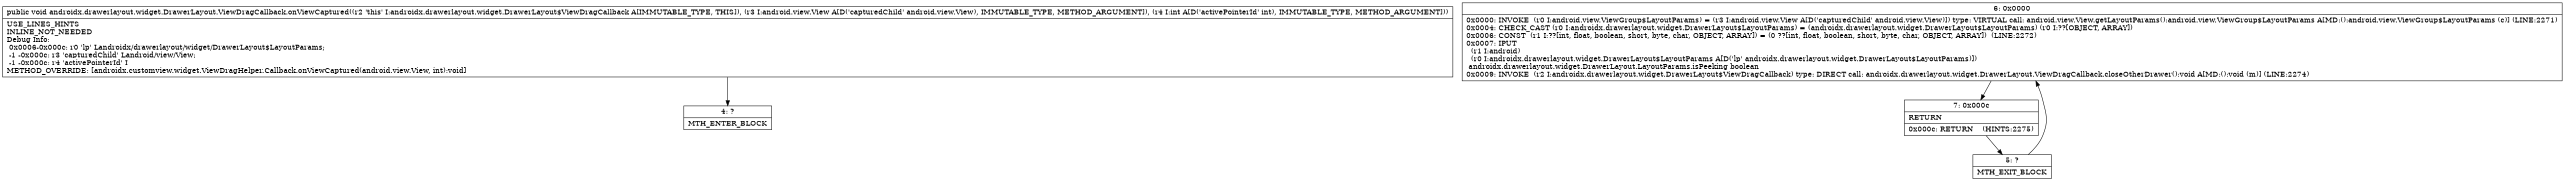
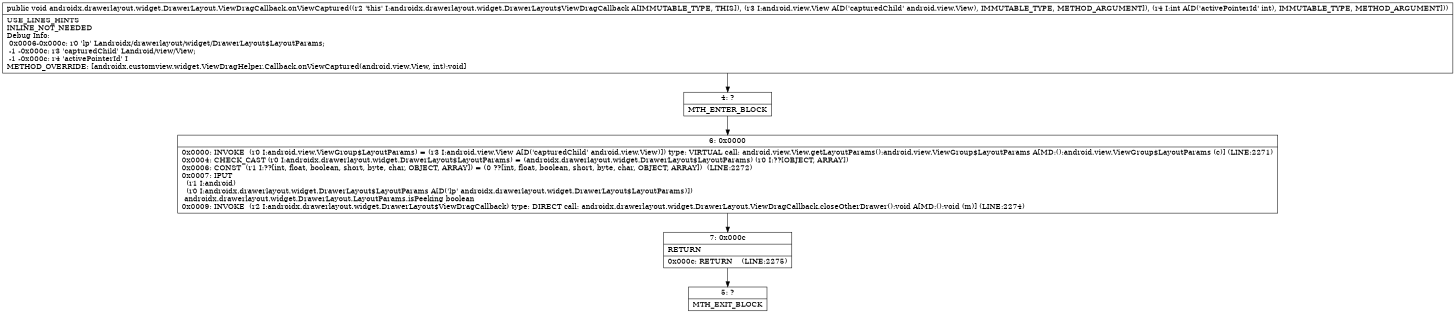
(2046, 122) -> (728, 123)
(1971, 129) -> (728, 262)
